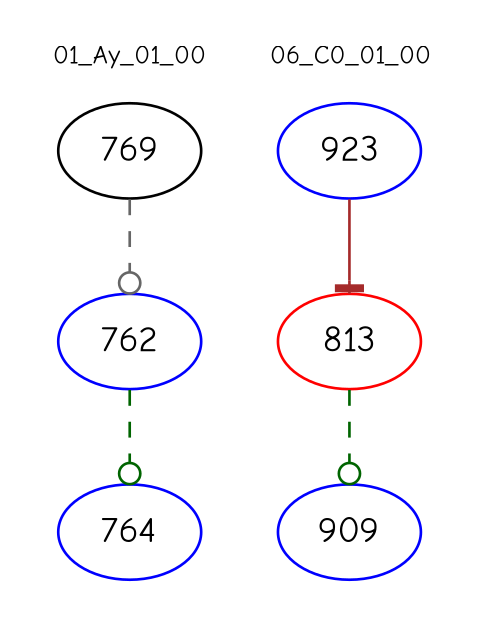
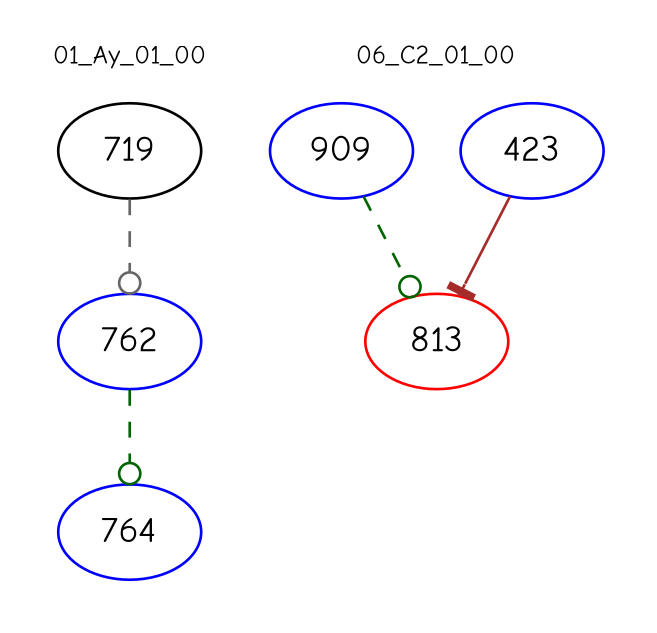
(351, 57) -> (437, 57)
(130, 151) -> (130, 151)
(349, 151) -> (532, 151)
(349, 426) -> (384, 237)
